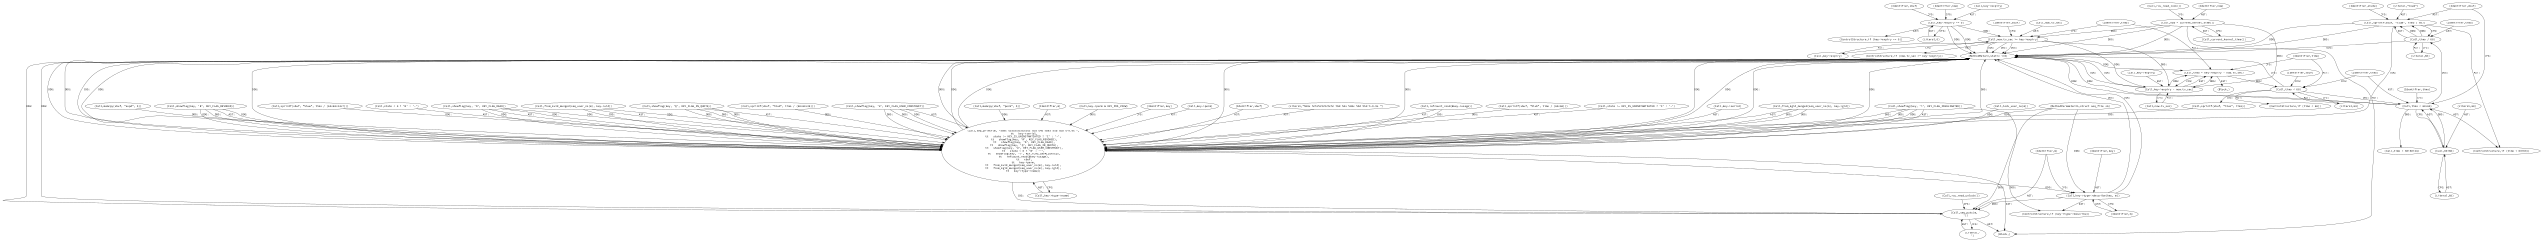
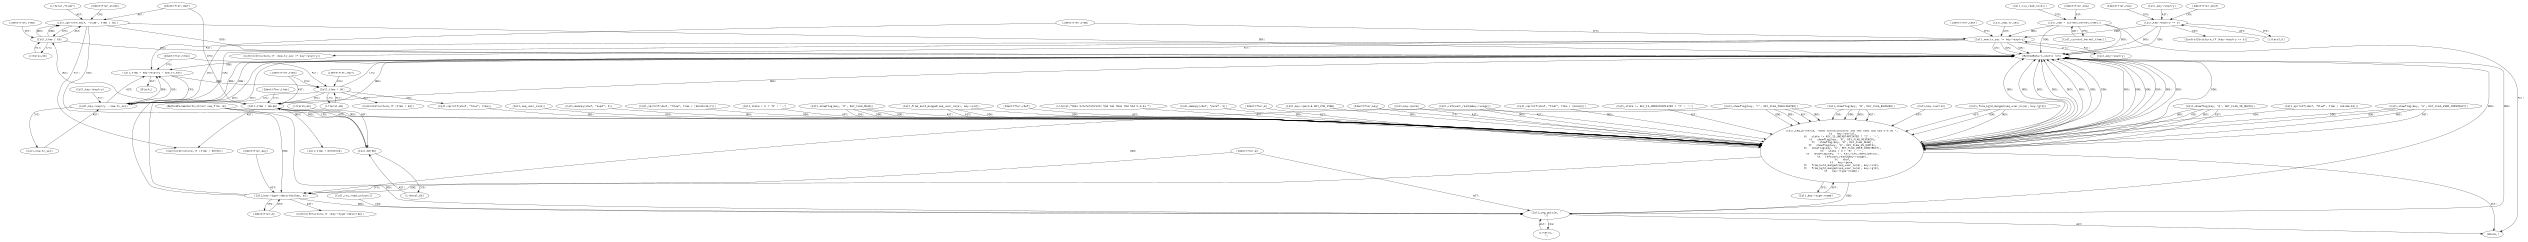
(2275, 69) -> (245, 101)
(2011, 106) -> (529, 106)
(2014, 147) -> (1015, 128)
